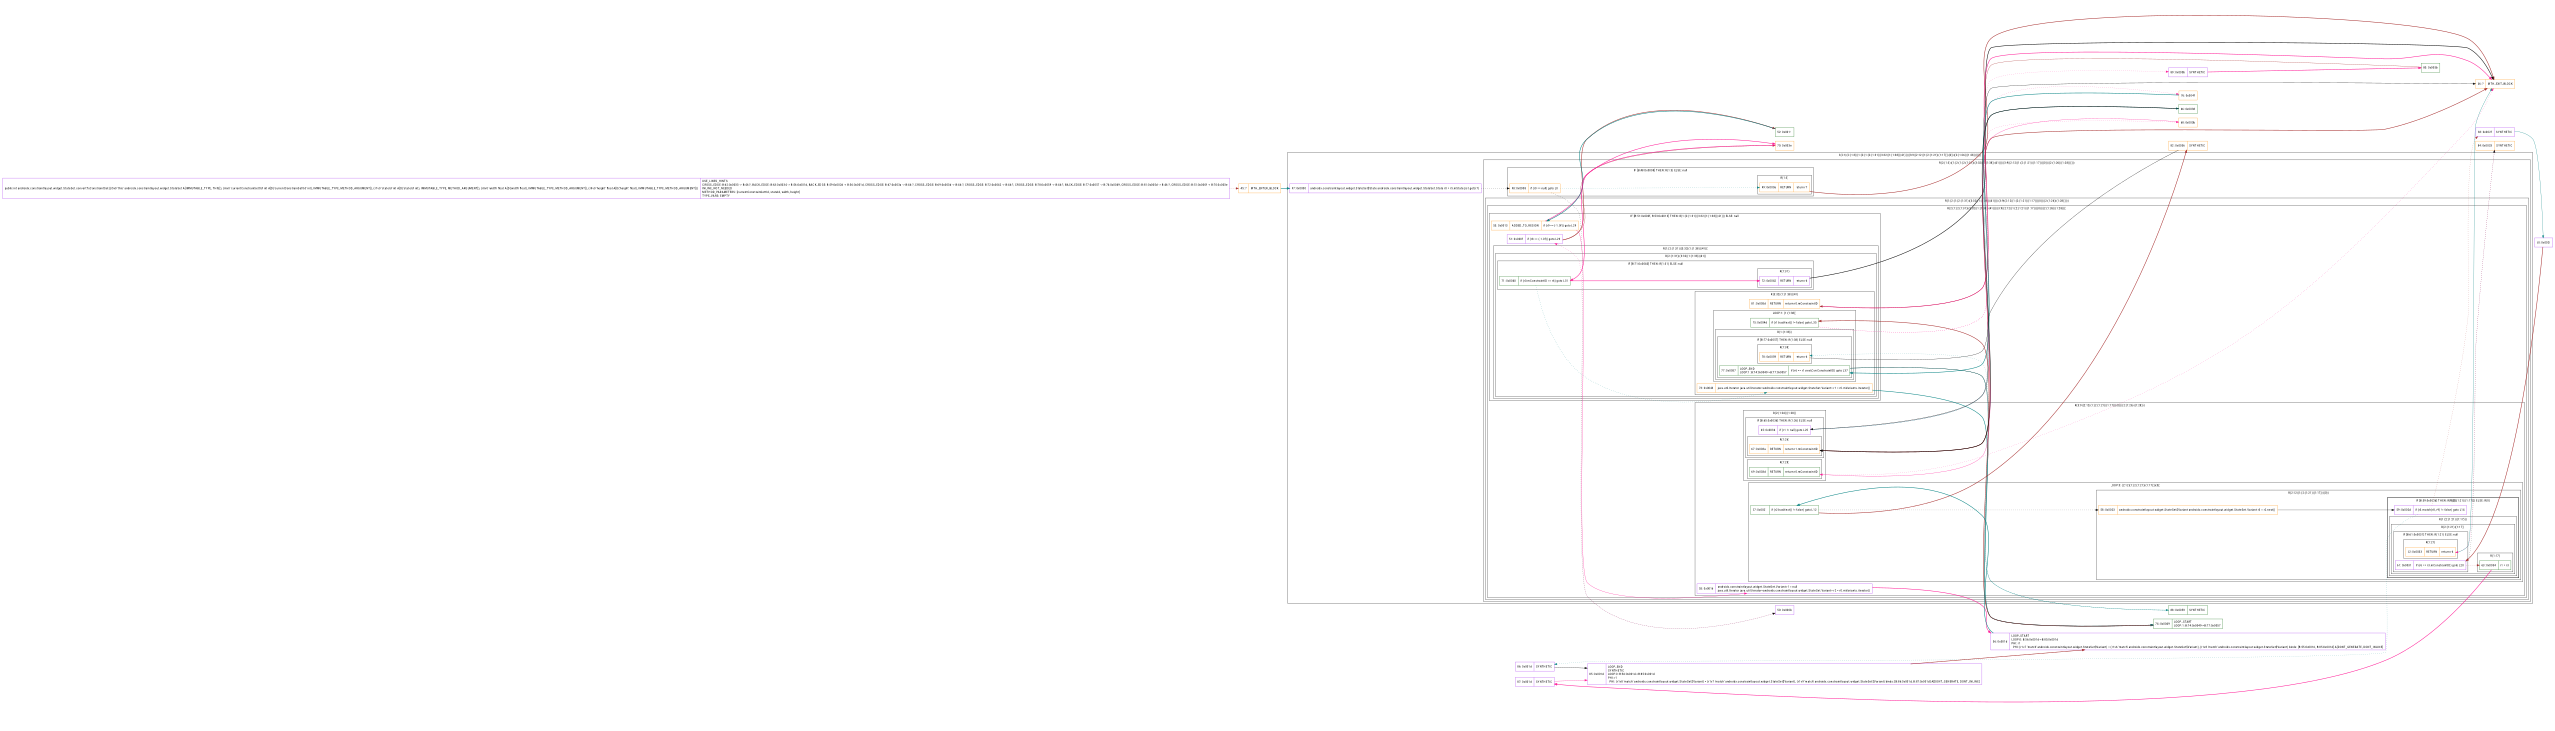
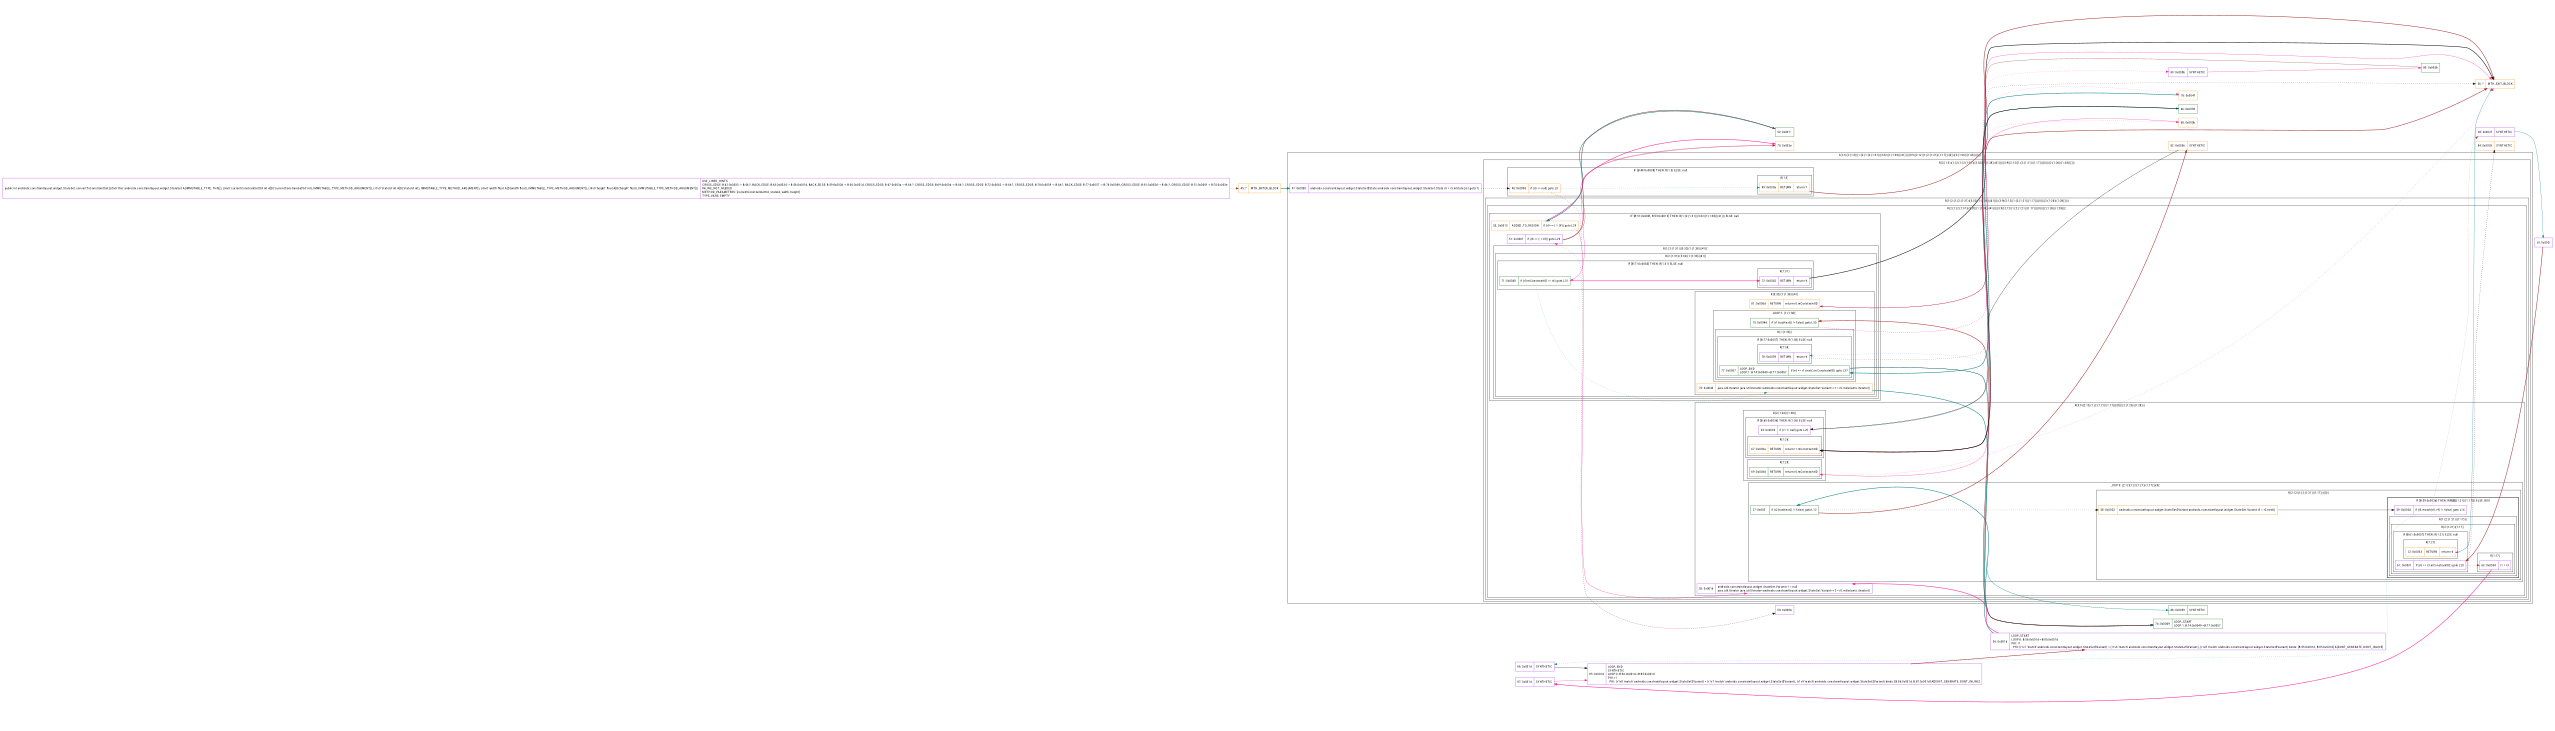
(2045, 53) -> (2045, 53)
(2313, 70) -> (2313, 70)
(2013, 86) -> (2013, 86)
(1582, 208) -> (1582, 208)
(1785, 357) -> (1785, 357)
(2495, 565) -> (2495, 565)
(1942, 592) -> (1939, 588)
